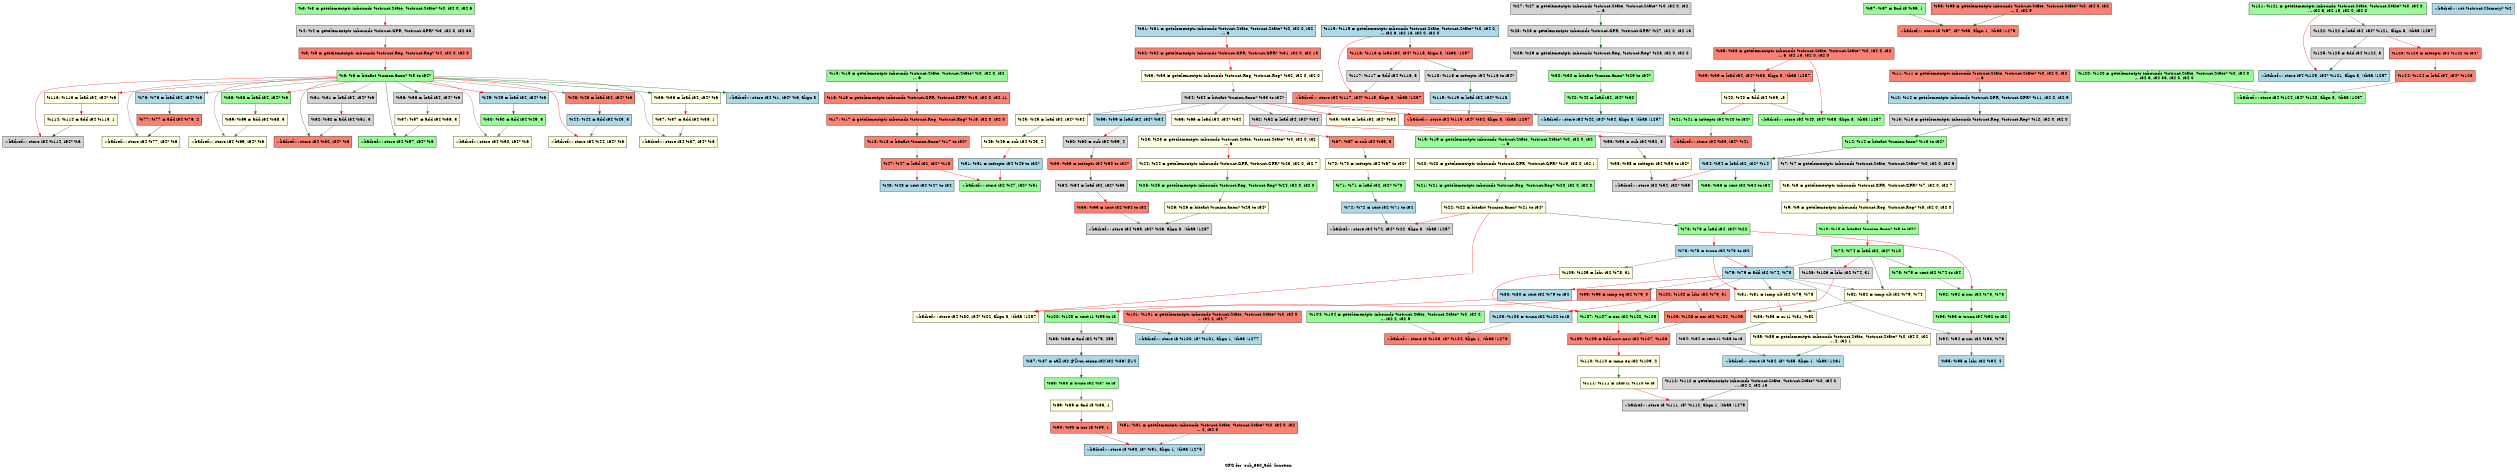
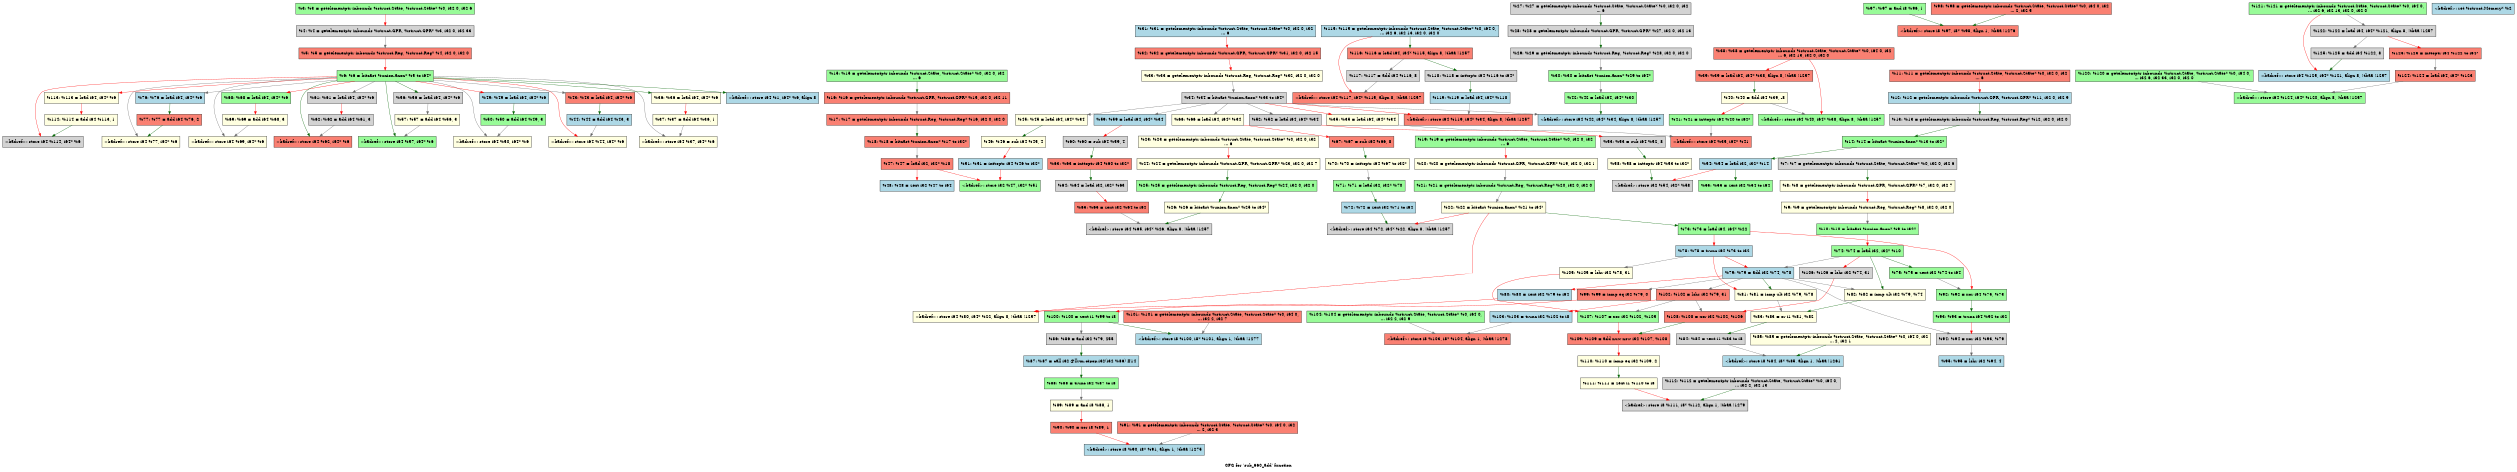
(1663, 328) -> (1663, 328)
